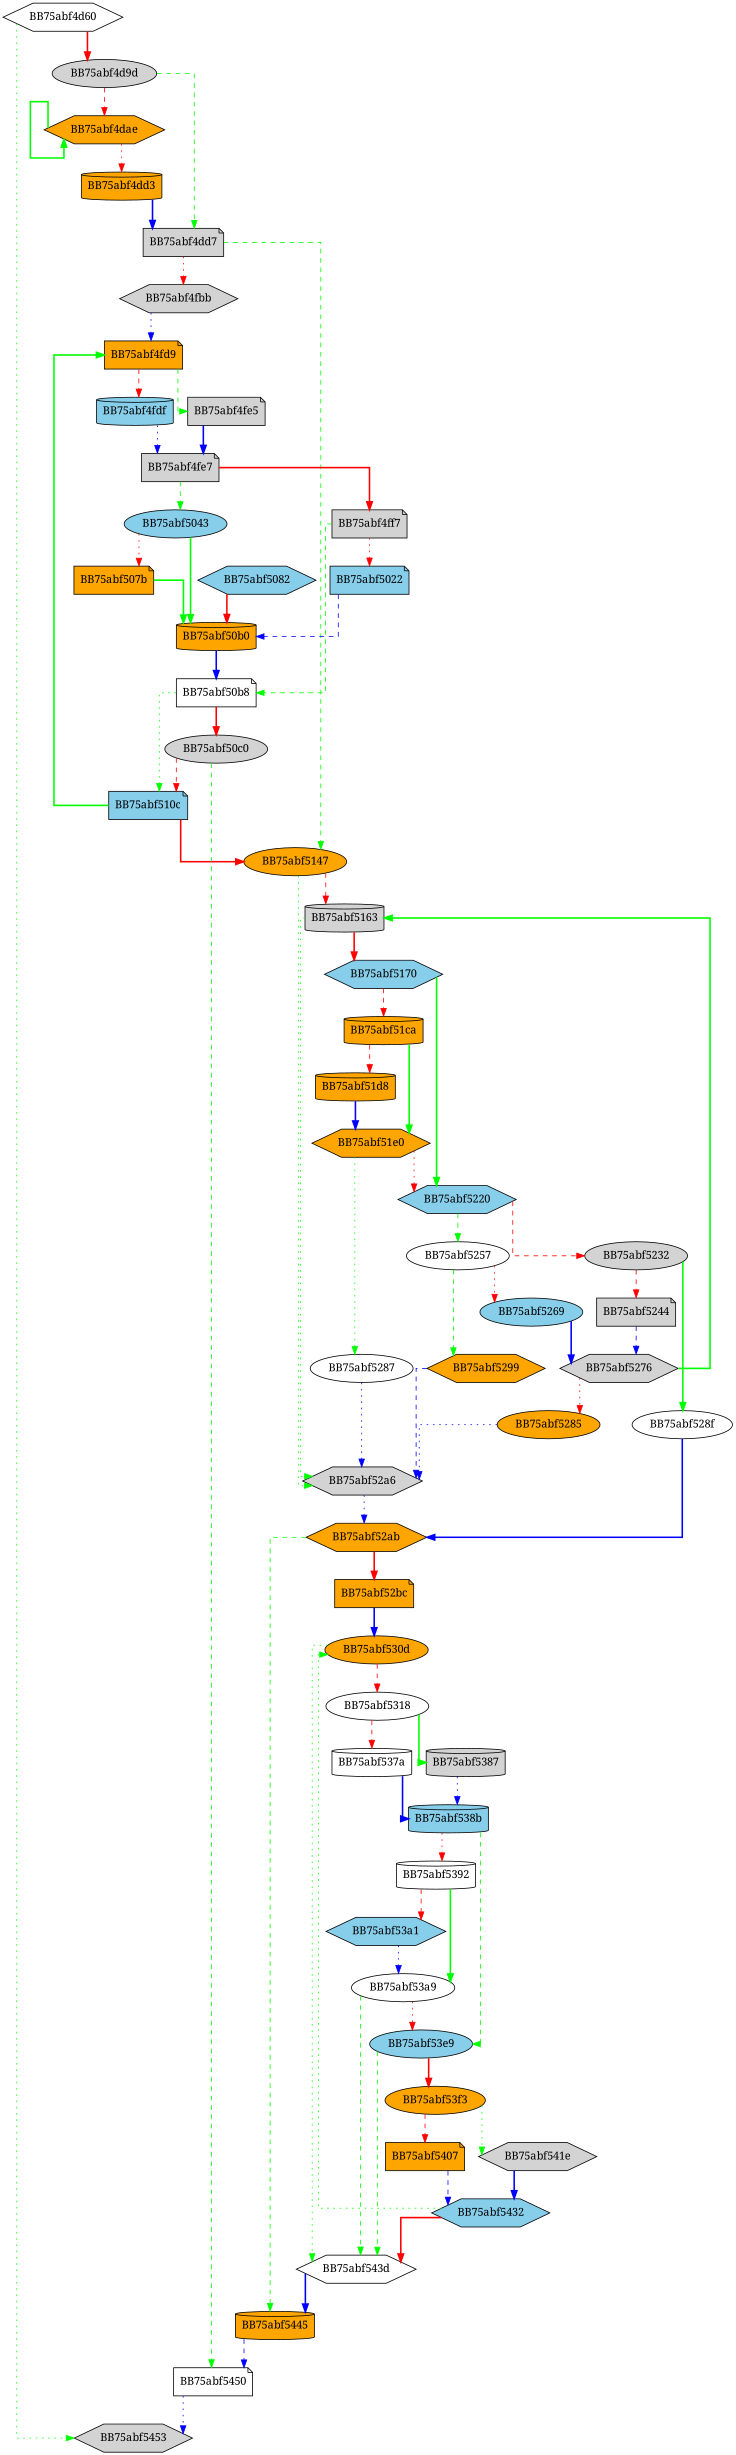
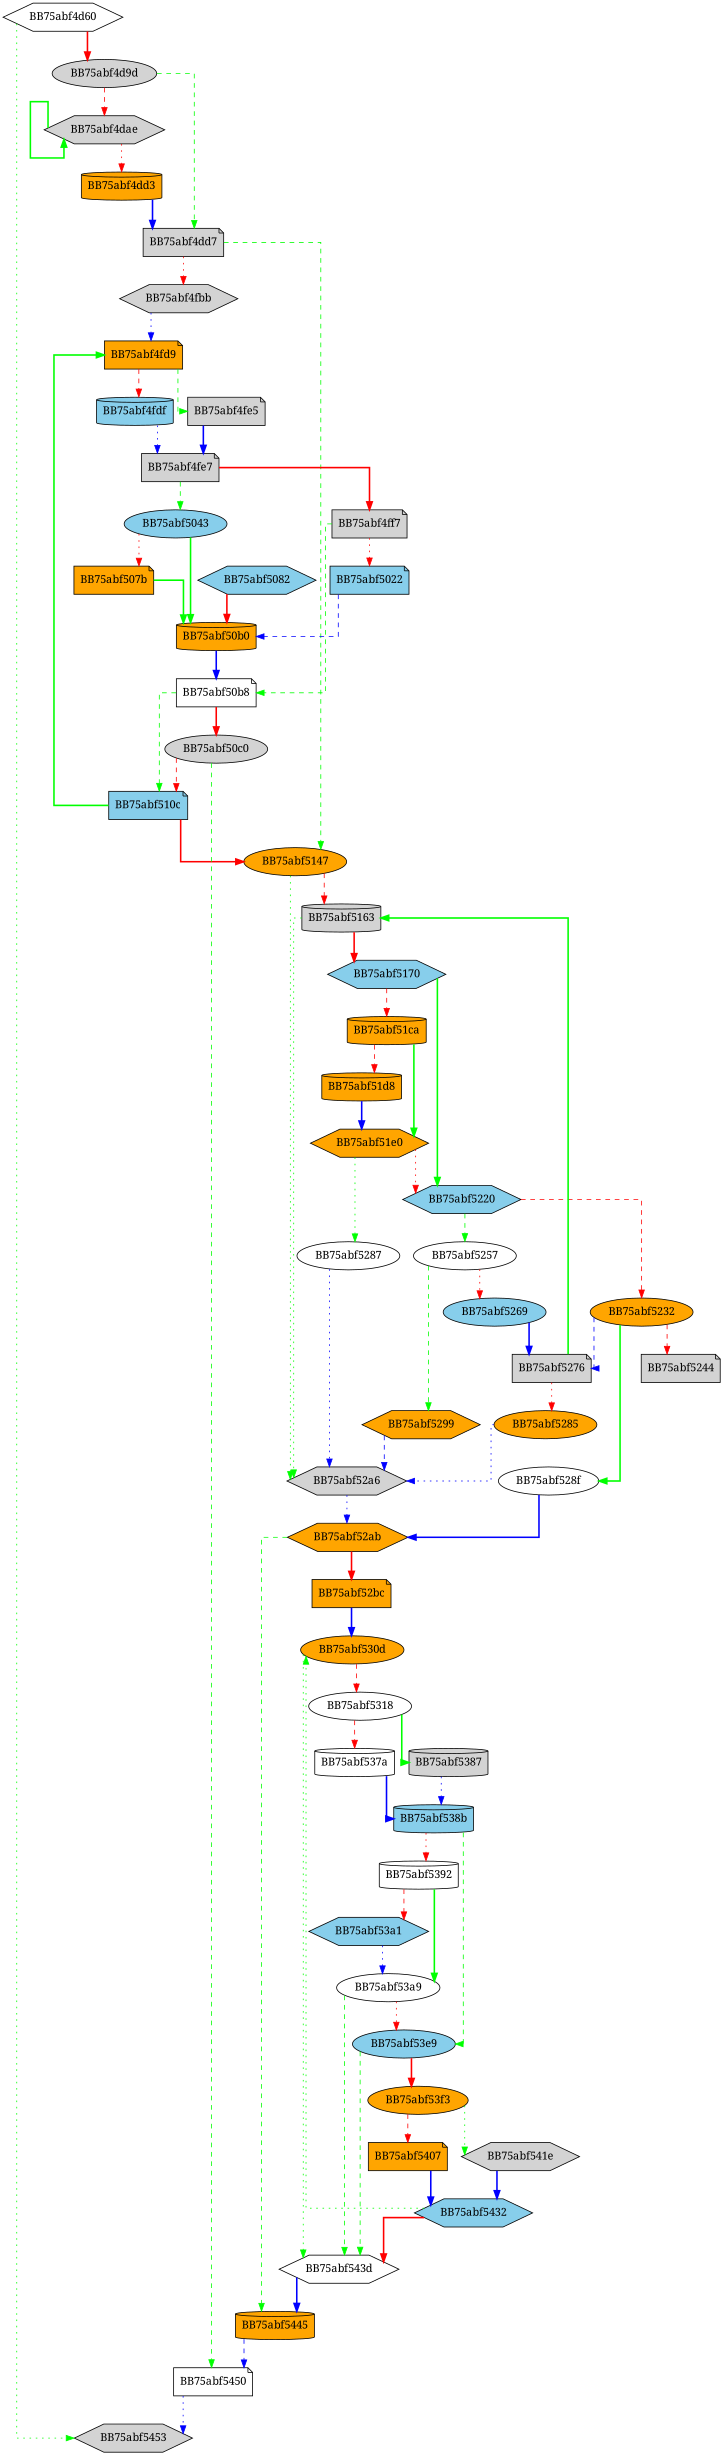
(104, 130) -> (104, 130)
(159, 730) -> (159, 730)
(636, 1256) -> (642, 1312)
(636, 1336) -> (594, 1343)
(619, 1368) -> (552, 1368)
(448, 2184) -> (431, 2184)
